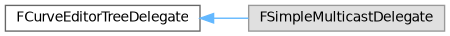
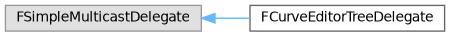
(231, 18) -> (233, 18)
